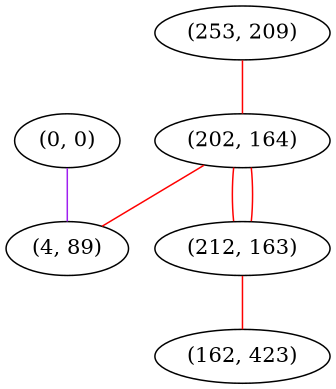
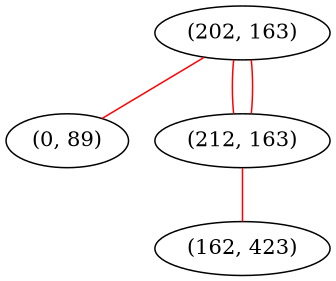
(242, 33) -> none
(67, 141) -> none
(242, 141) -> (242, 33)
(67, 249) -> (67, 141)
